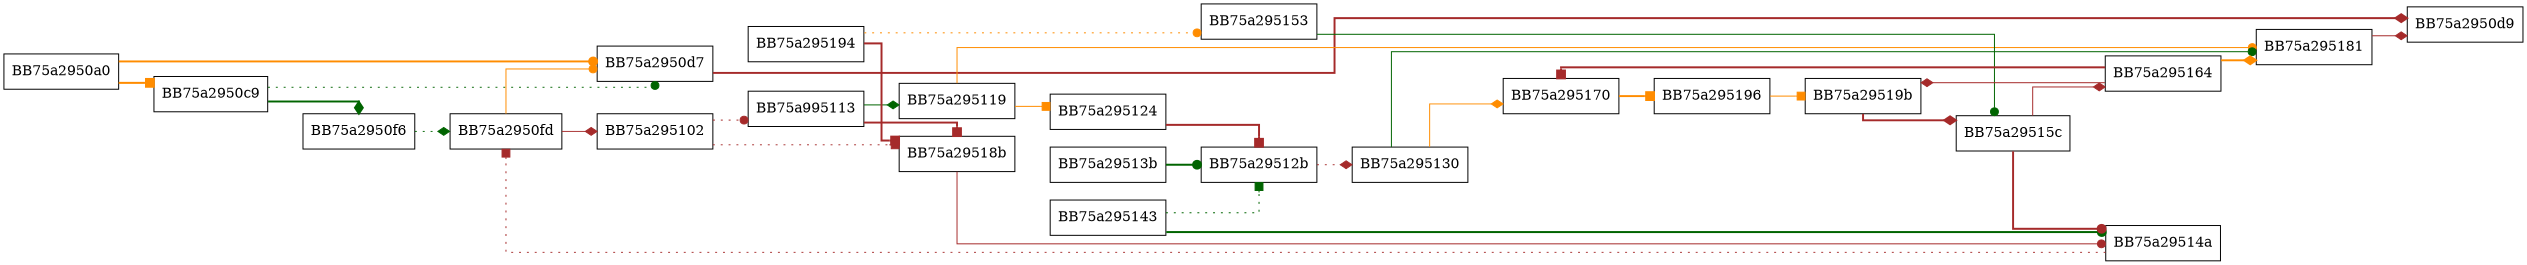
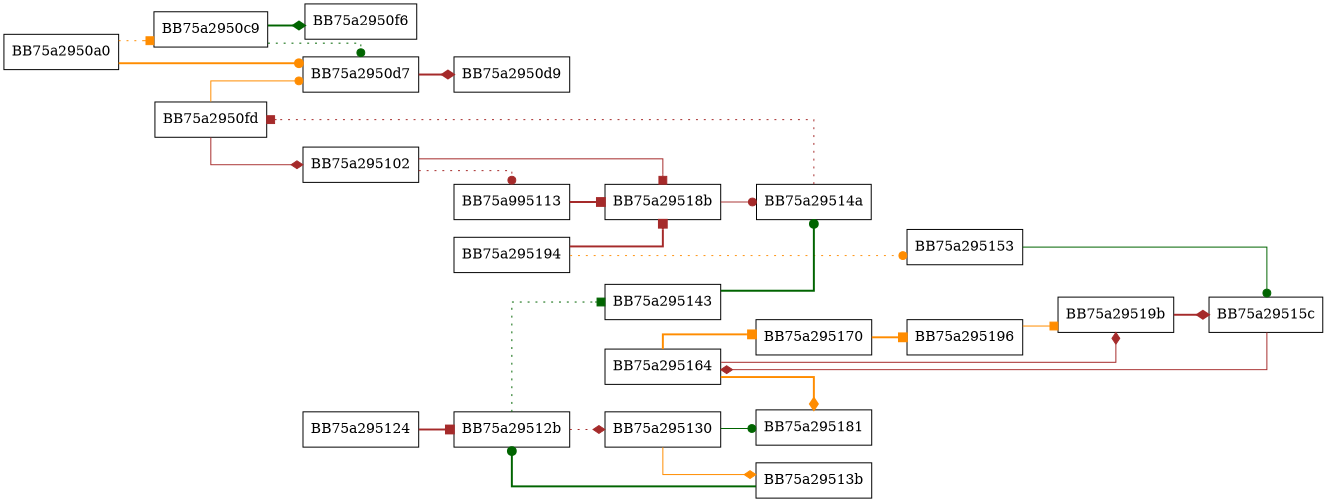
(2384, 36) -> none
(1832, 67) -> (697, 334)
(131, 83) -> (131, 41)
(957, 101) -> none
(1439, 104) -> (690, 475)
(426, 131) -> none
(801, 145) -> (549, 159)
(1223, 213) -> (512, 315)
(2013, 224) -> none
